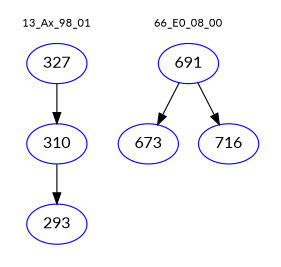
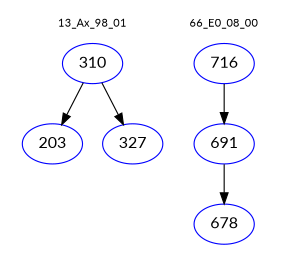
(57, 98) -> (110, 99)
(206, 99) -> (224, 98)
(148, 144) -> (224, 224)
(57, 224) -> (52, 144)
